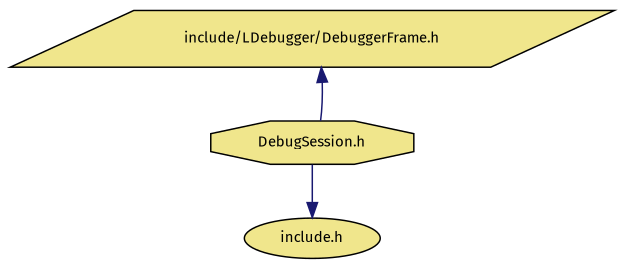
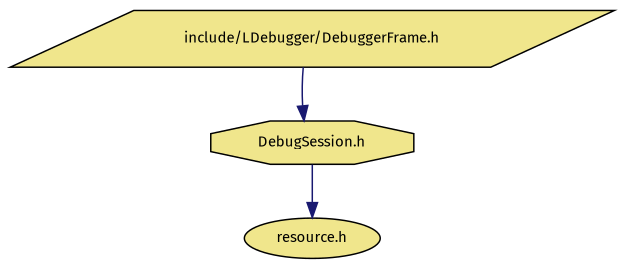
(322, 102) -> (302, 87)
(312, 238) -> (312, 238)
